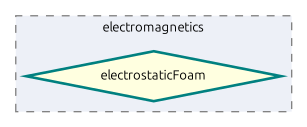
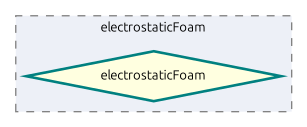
(154, 28) -> (154, 28)
